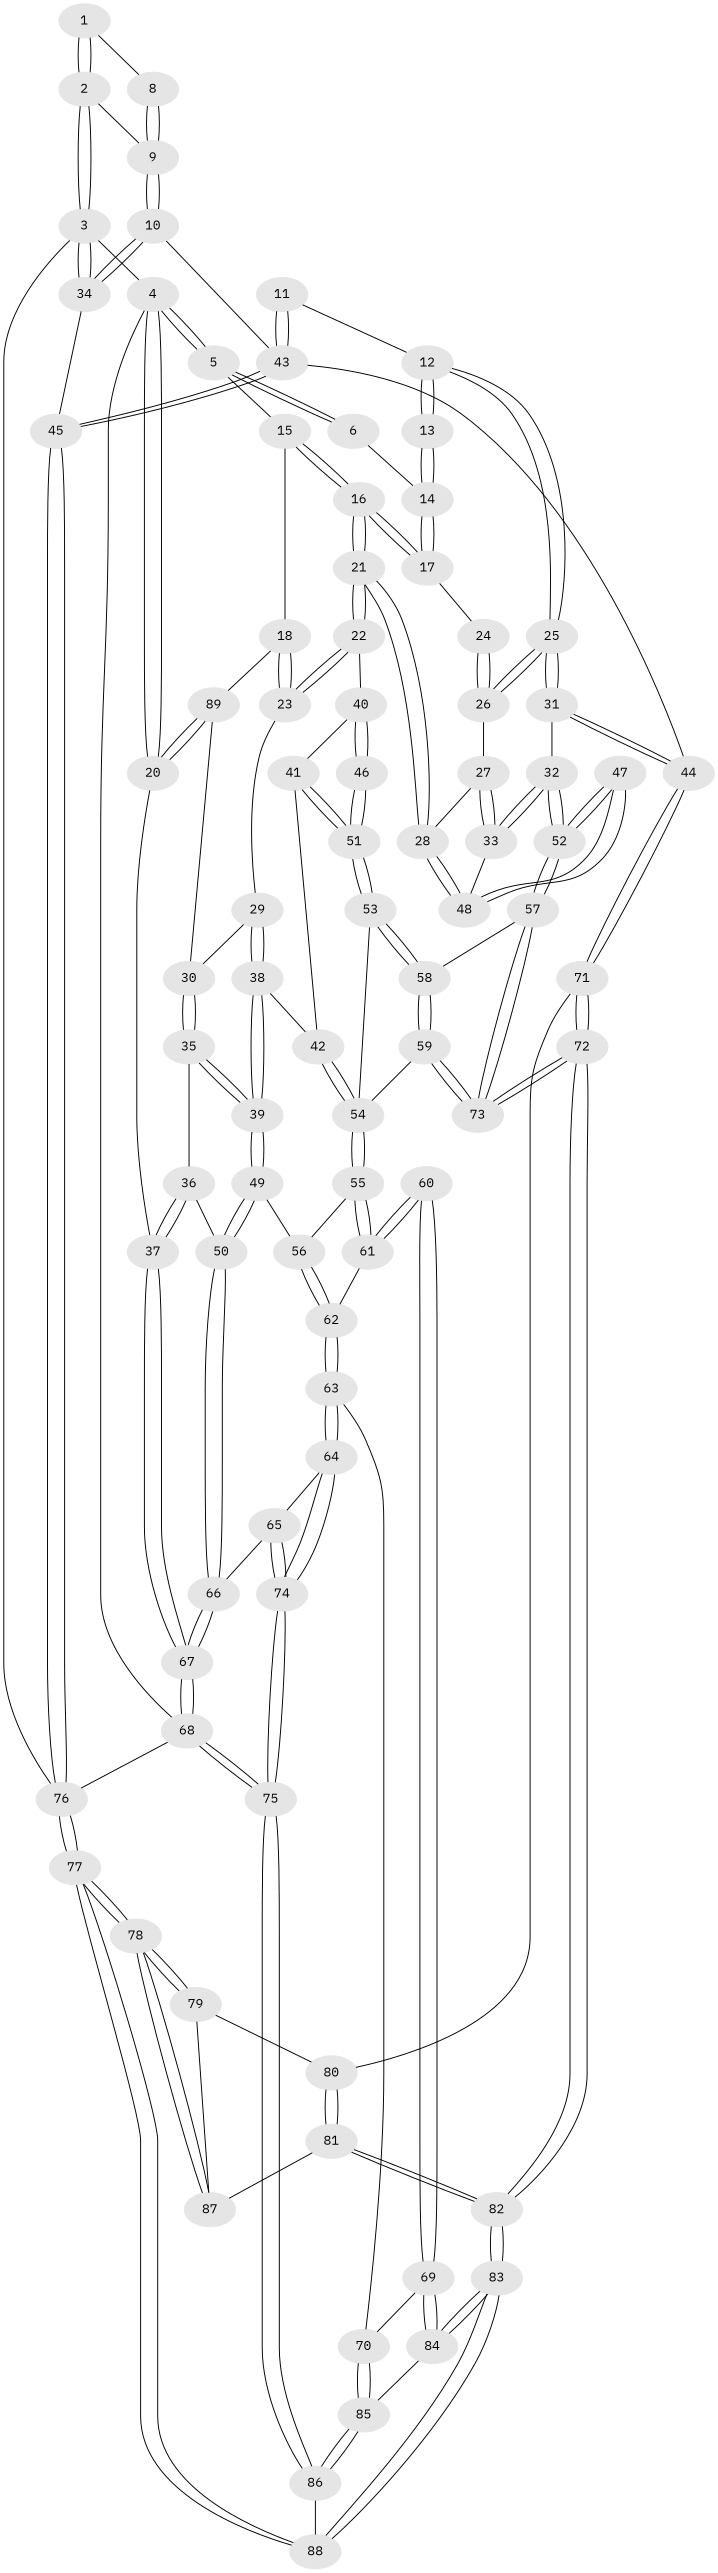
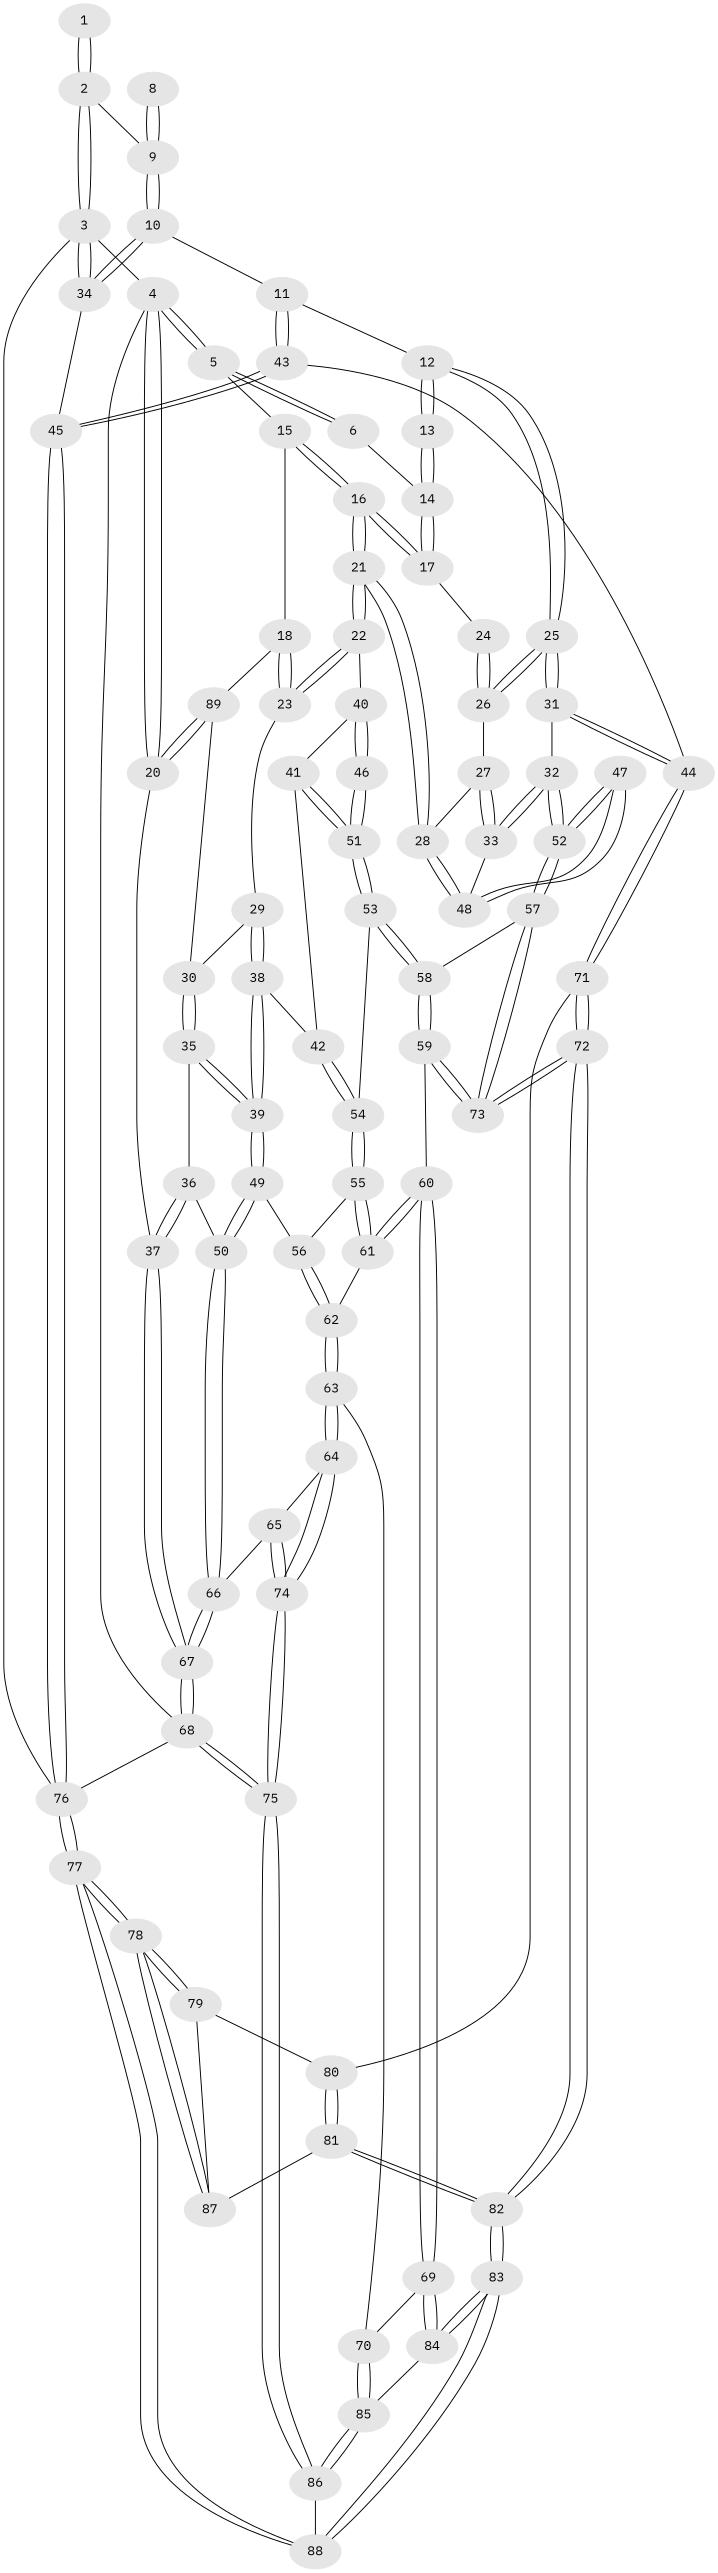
(119, 55) -> none
(217, 294) -> (217, 260)
(391, 1081) -> (426, 1115)
